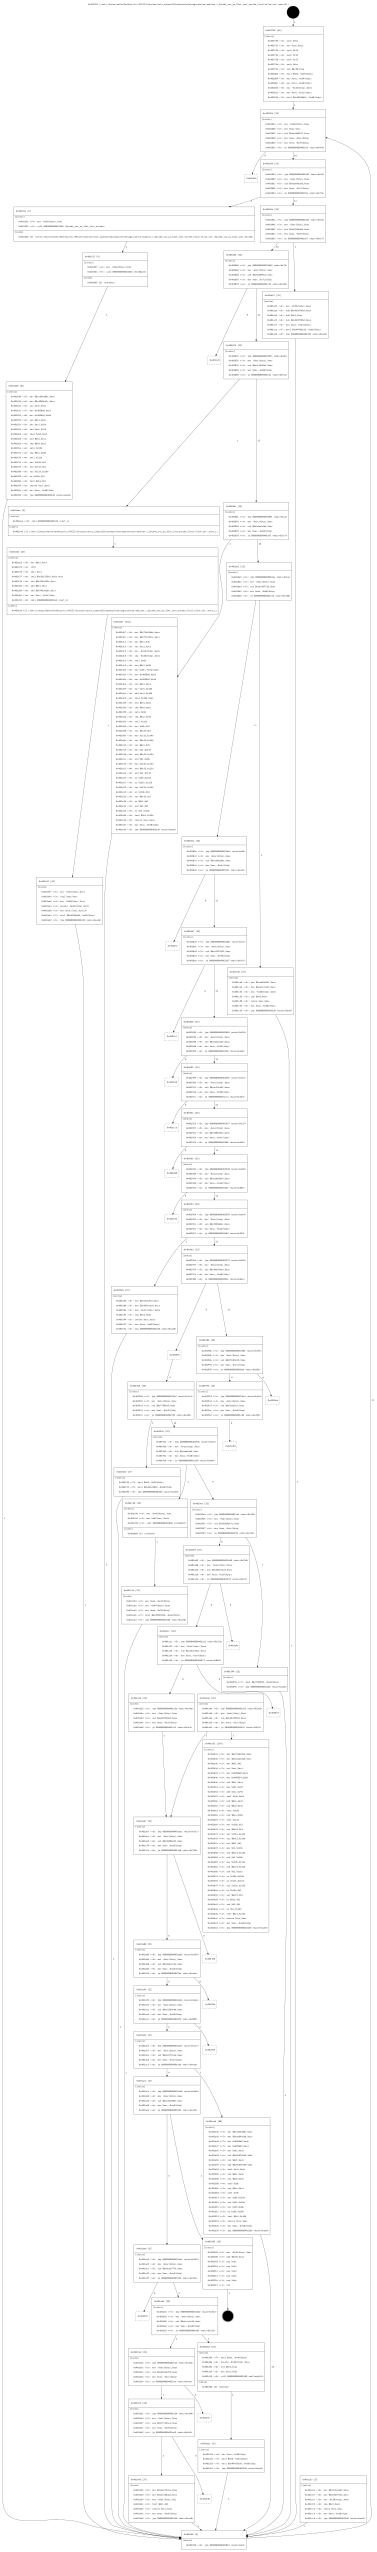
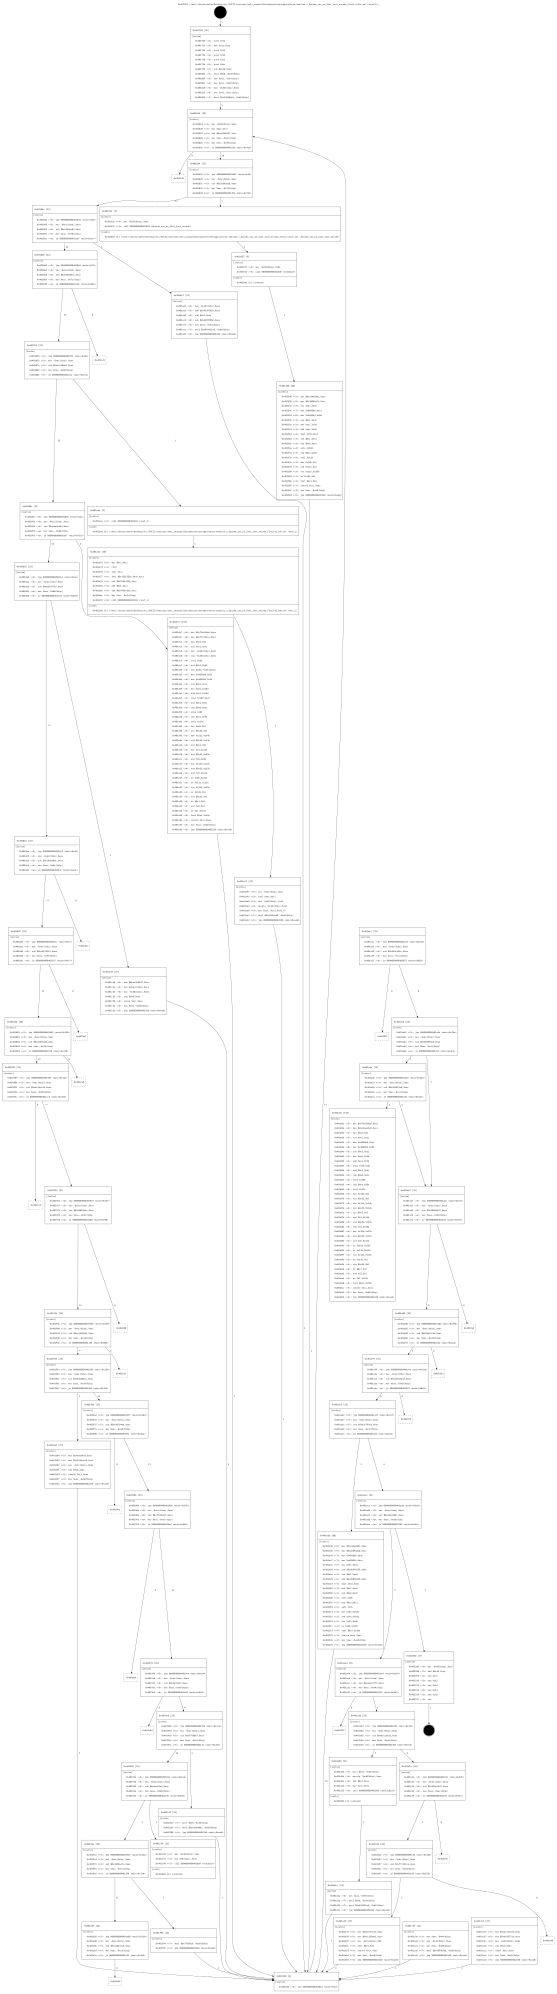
none -> (409, 1059)
(170, 1370) -> (181, 1703)
(155, 1561) -> none
(204, 1604) -> none
